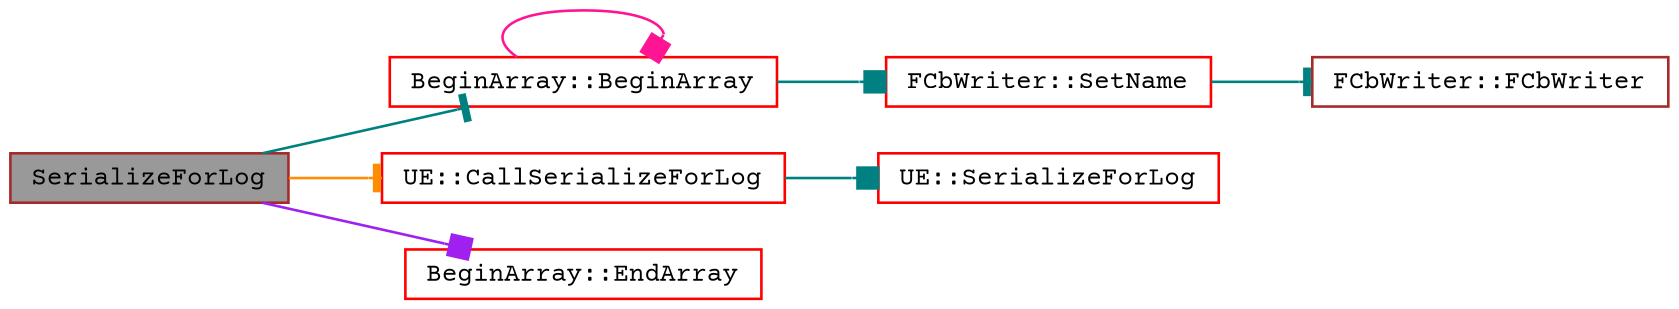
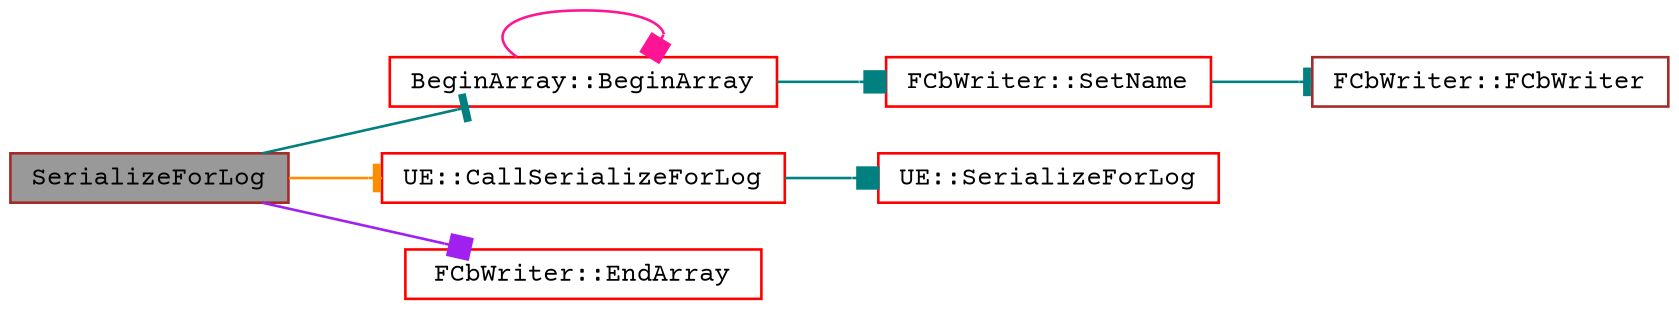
(583, 274) -> (583, 274)
